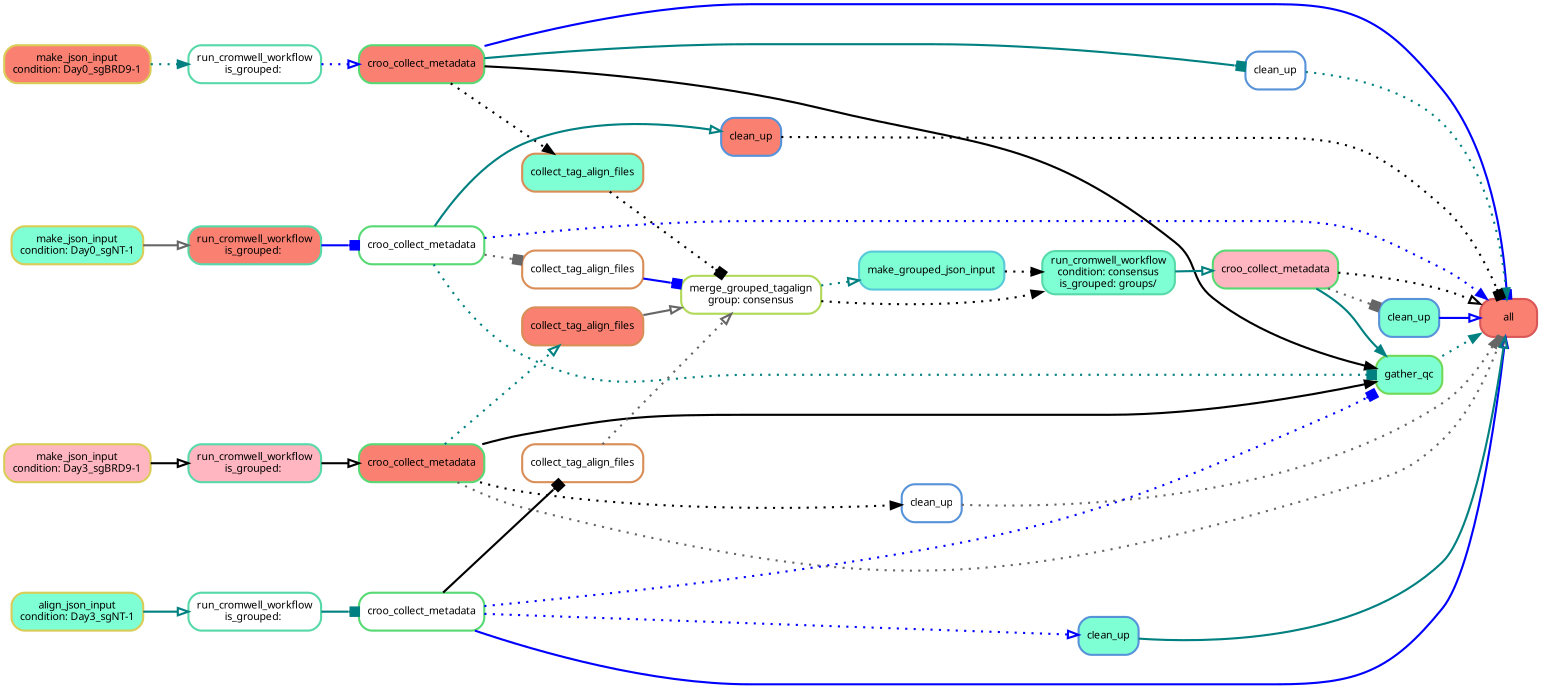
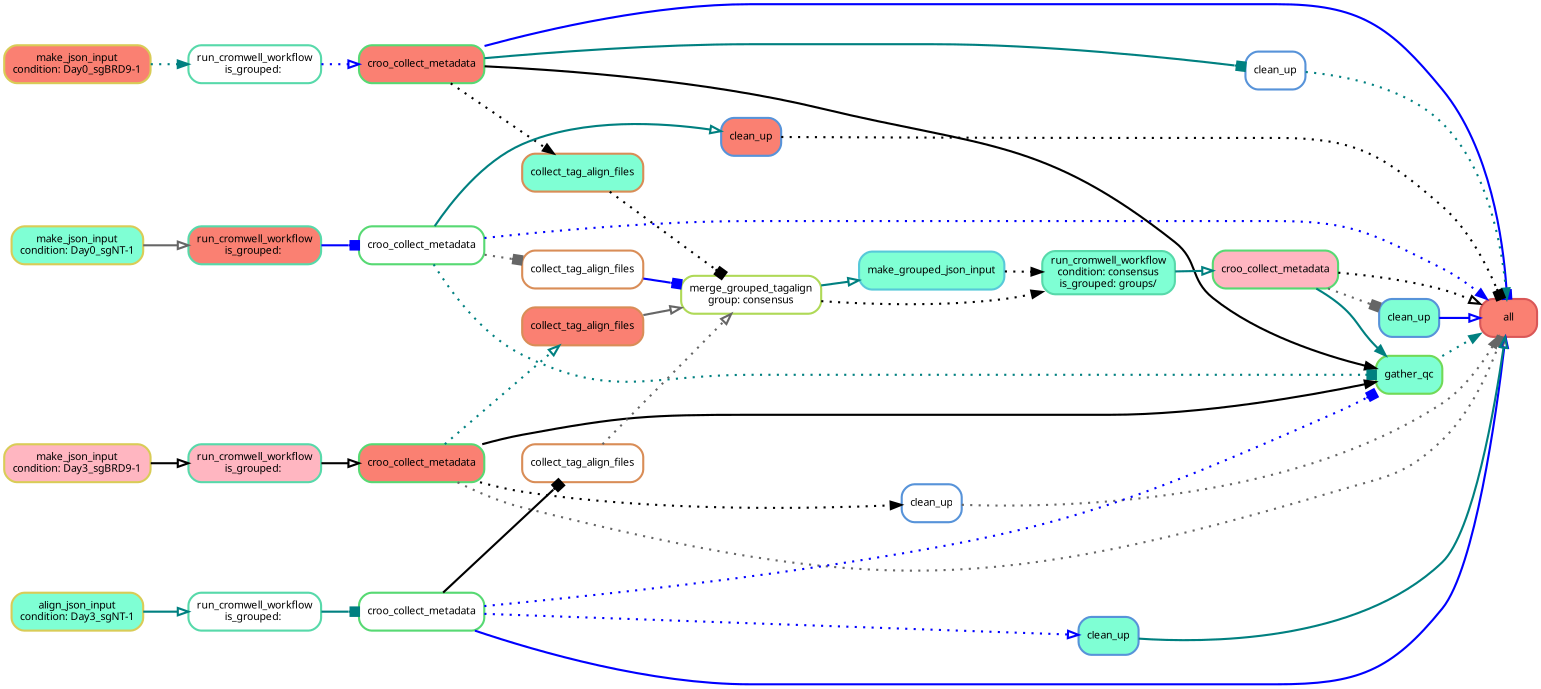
(835, 284) -> (835, 284)
